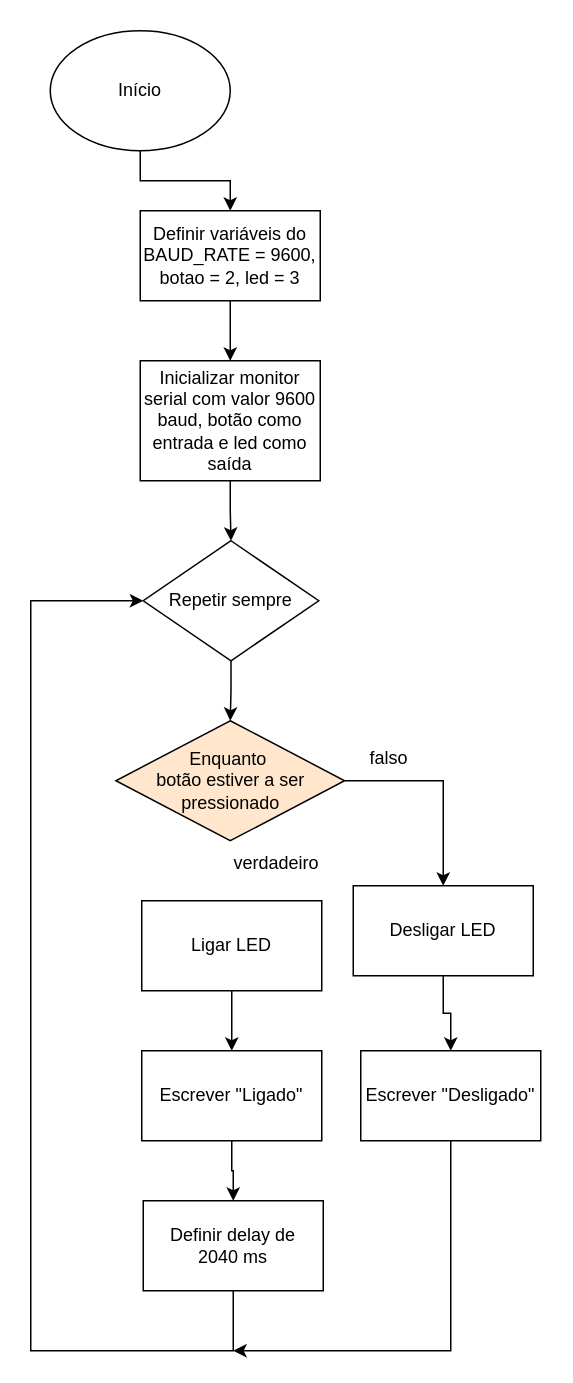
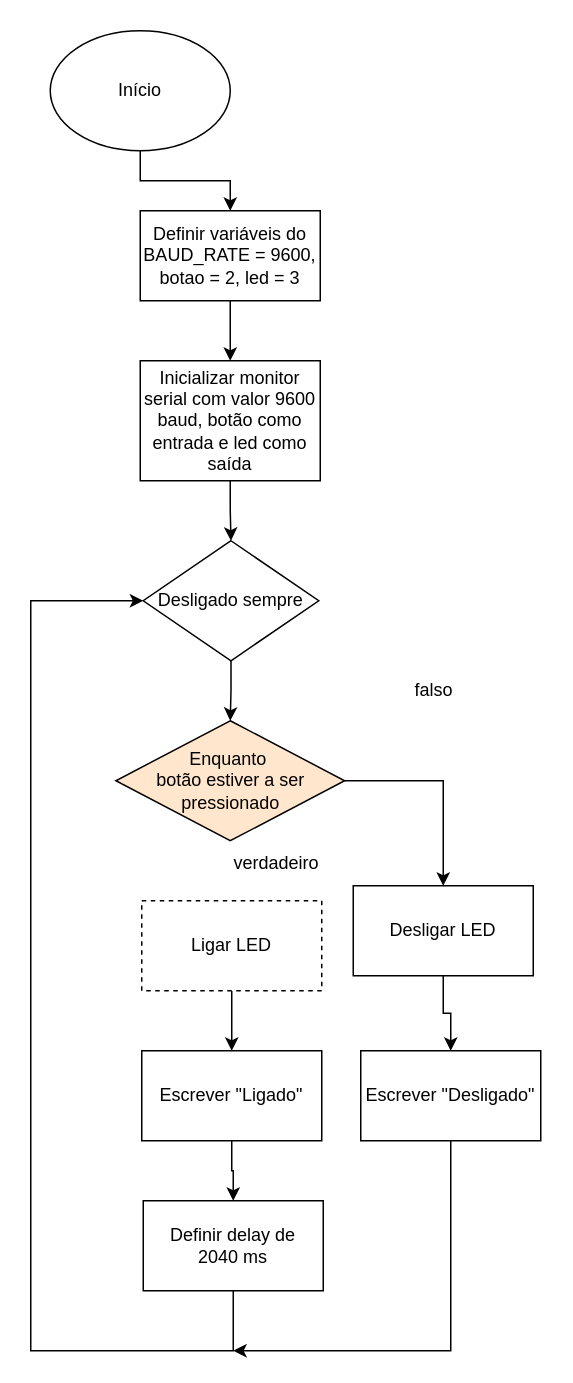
(231, 601) -> (231, 601)
(390, 758) -> (435, 691)
(232, 946) -> (232, 946)
